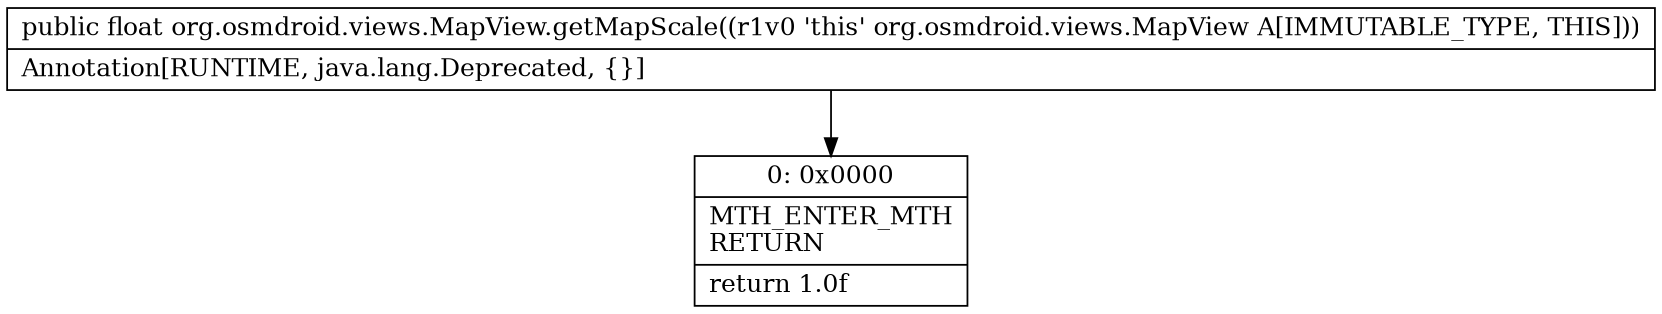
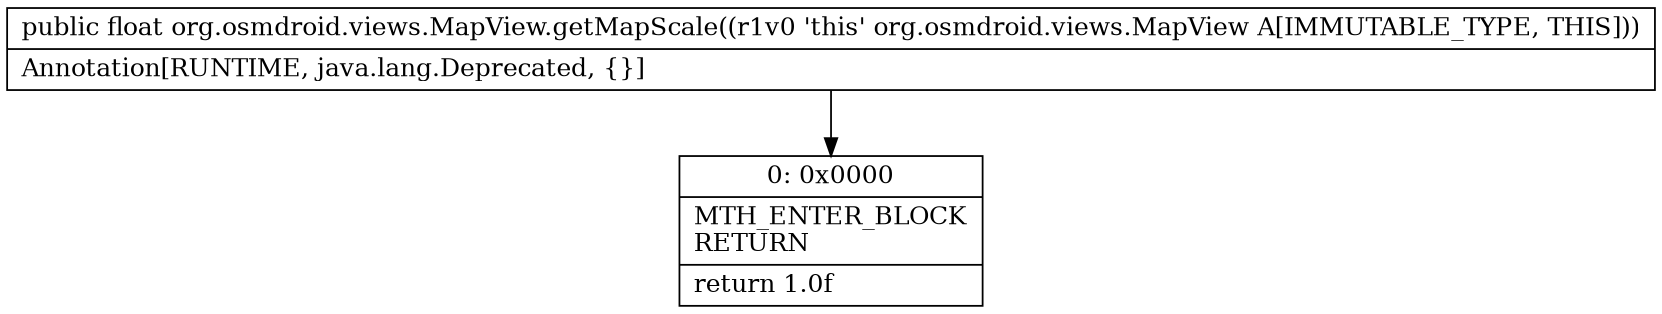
(831, 217) -> (831, 217)
